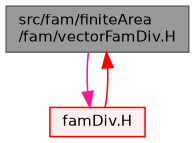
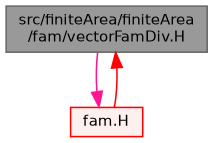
(97, 29) -> (107, 29)
(97, 122) -> (107, 122)
